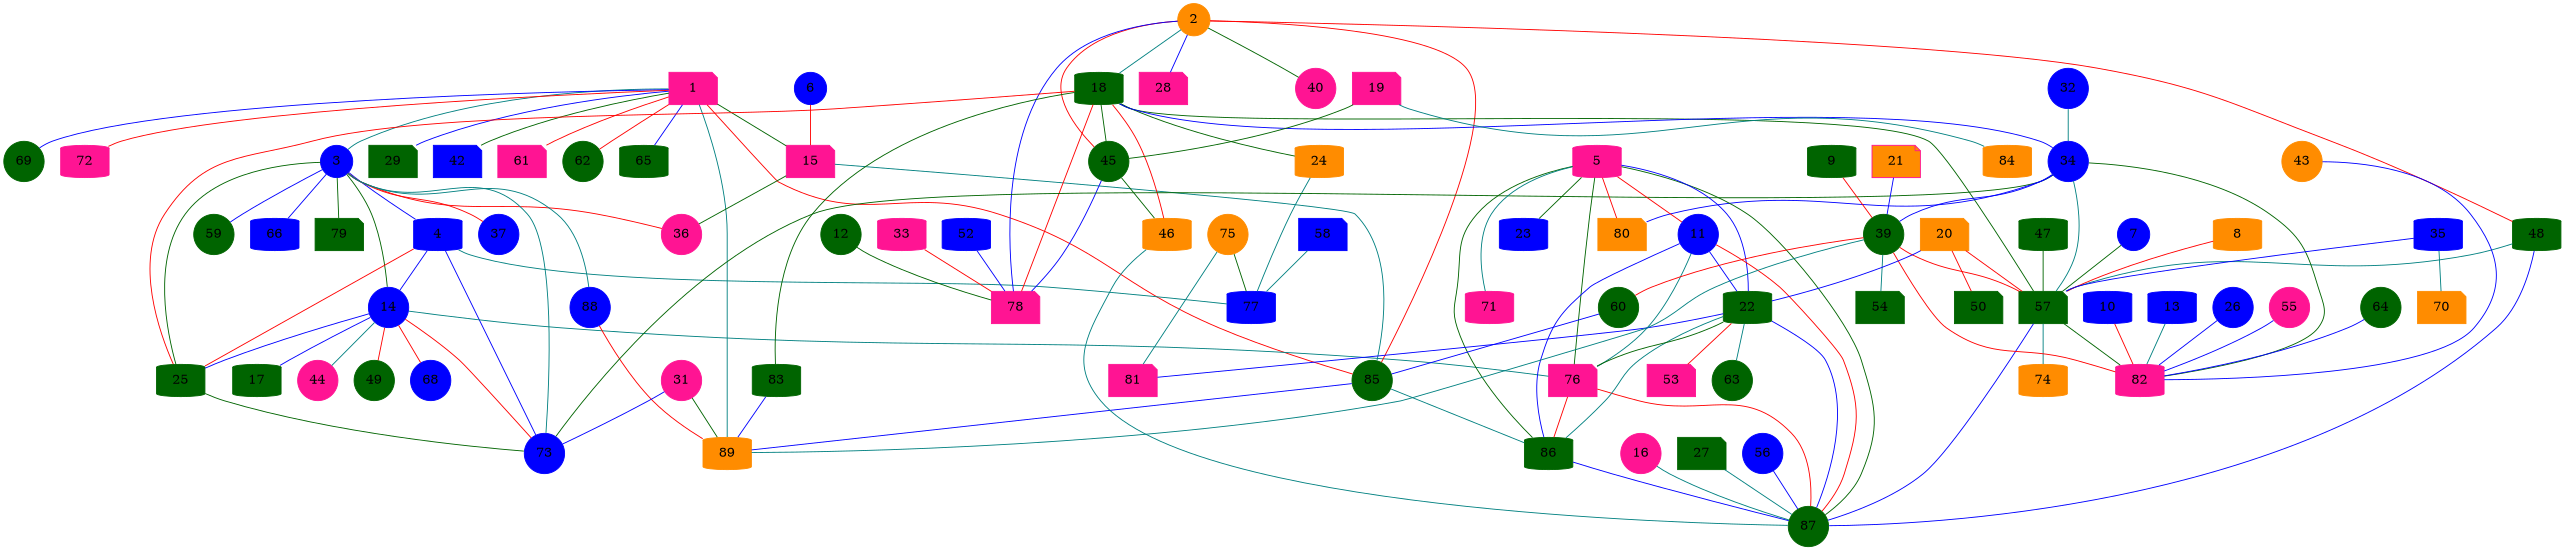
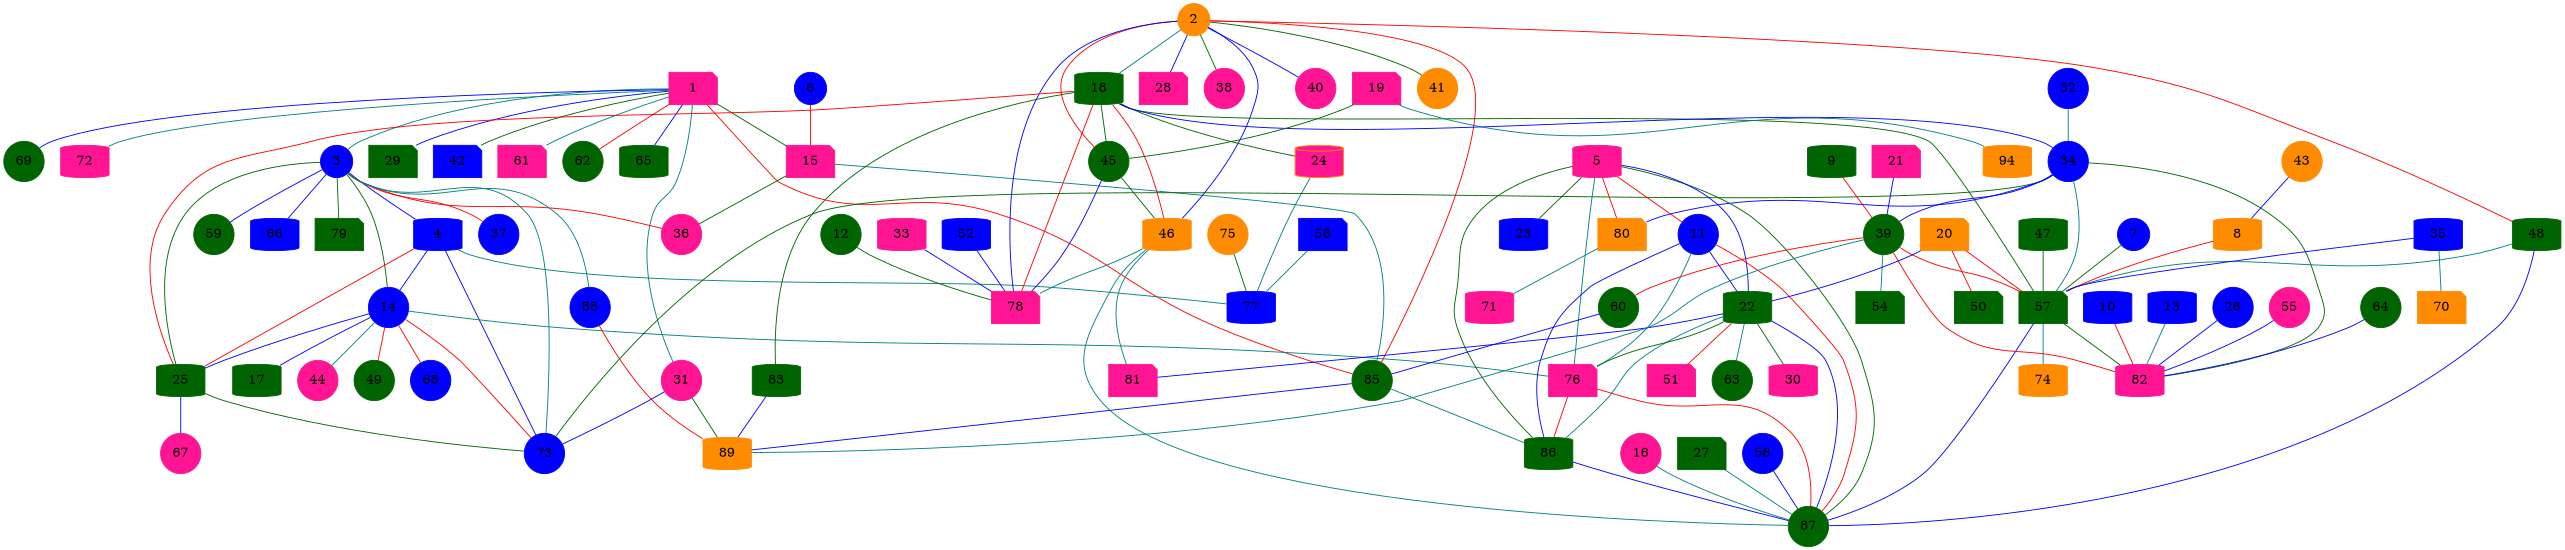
(1254, 52) -> (1254, 52)
none -> (1224, 88)
none -> (1438, 88)
(387, 106) -> (387, 106)
none -> (1252, 111)
(597, 122) -> (597, 122)
(1319, 161) -> (1319, 161)
(1896, 161) -> (1896, 161)
(2007, 161) -> (2007, 161)
(1497, 207) -> (1556, 271)
(727, 269) -> (648, 237)
(958, 270) -> (958, 270)
none -> (1091, 271)
(1583, 271) -> (1583, 271)
(1175, 316) -> (1117, 303)
(2461, 337) -> (2270, 198)
(1671, 380) -> (1671, 380)
none -> (1793, 380)
none -> (181, 453)
